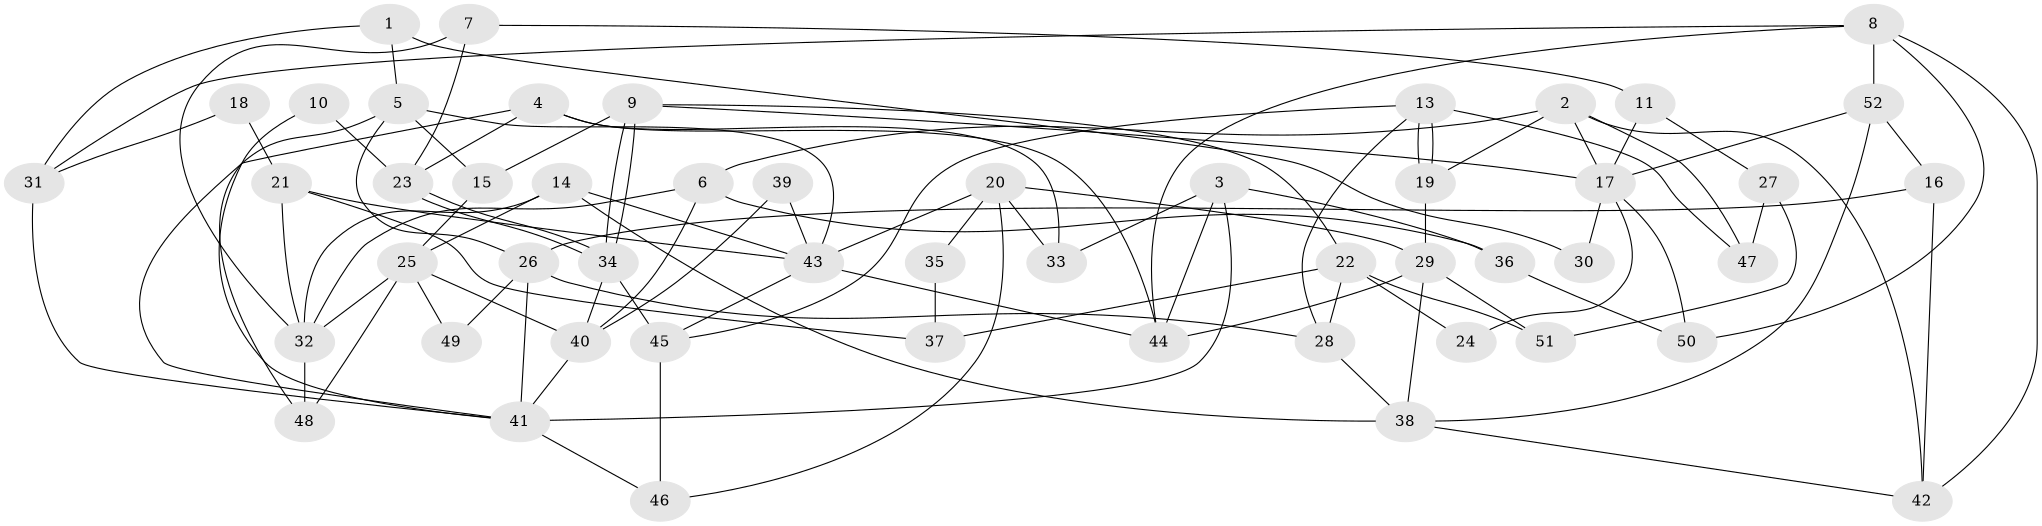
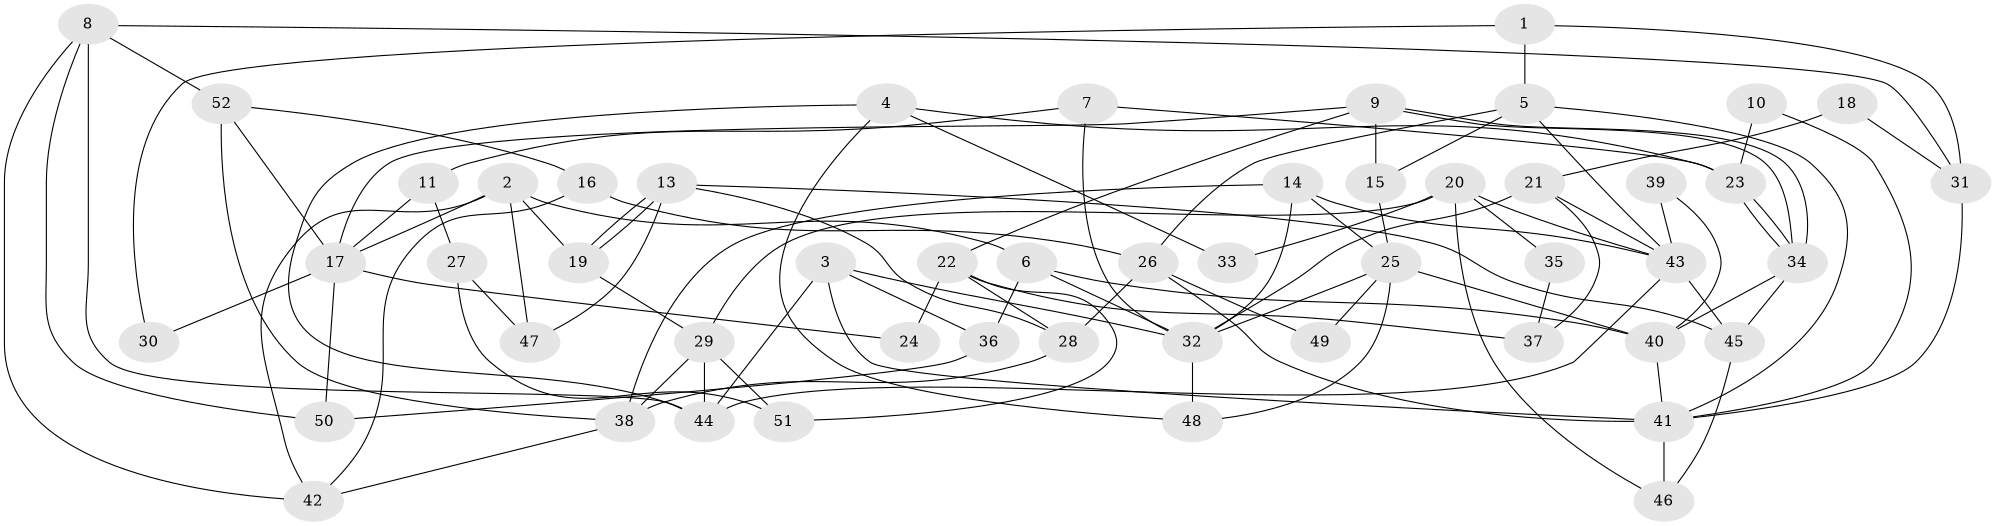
(1127, 229) -> (986, 298)
